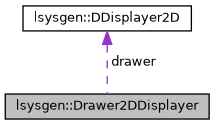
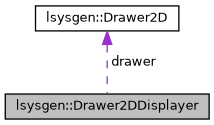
(107, 18) -> (107, 18)
